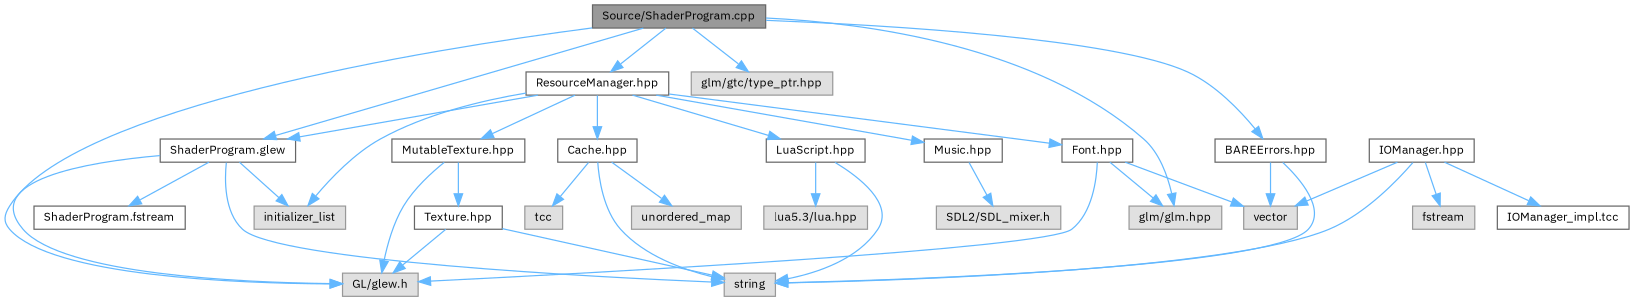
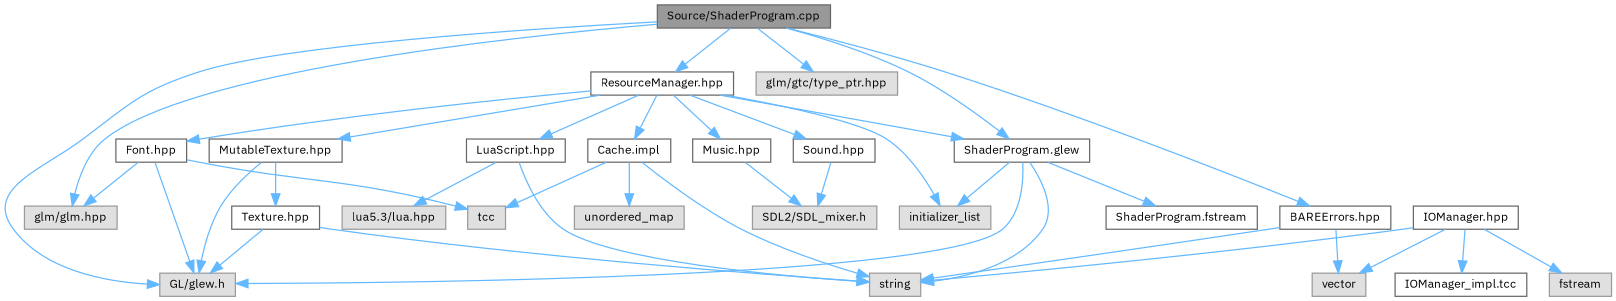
(597, 151) -> (629, 151)
none -> (834, 151)
(1178, 182) -> (322, 181)
